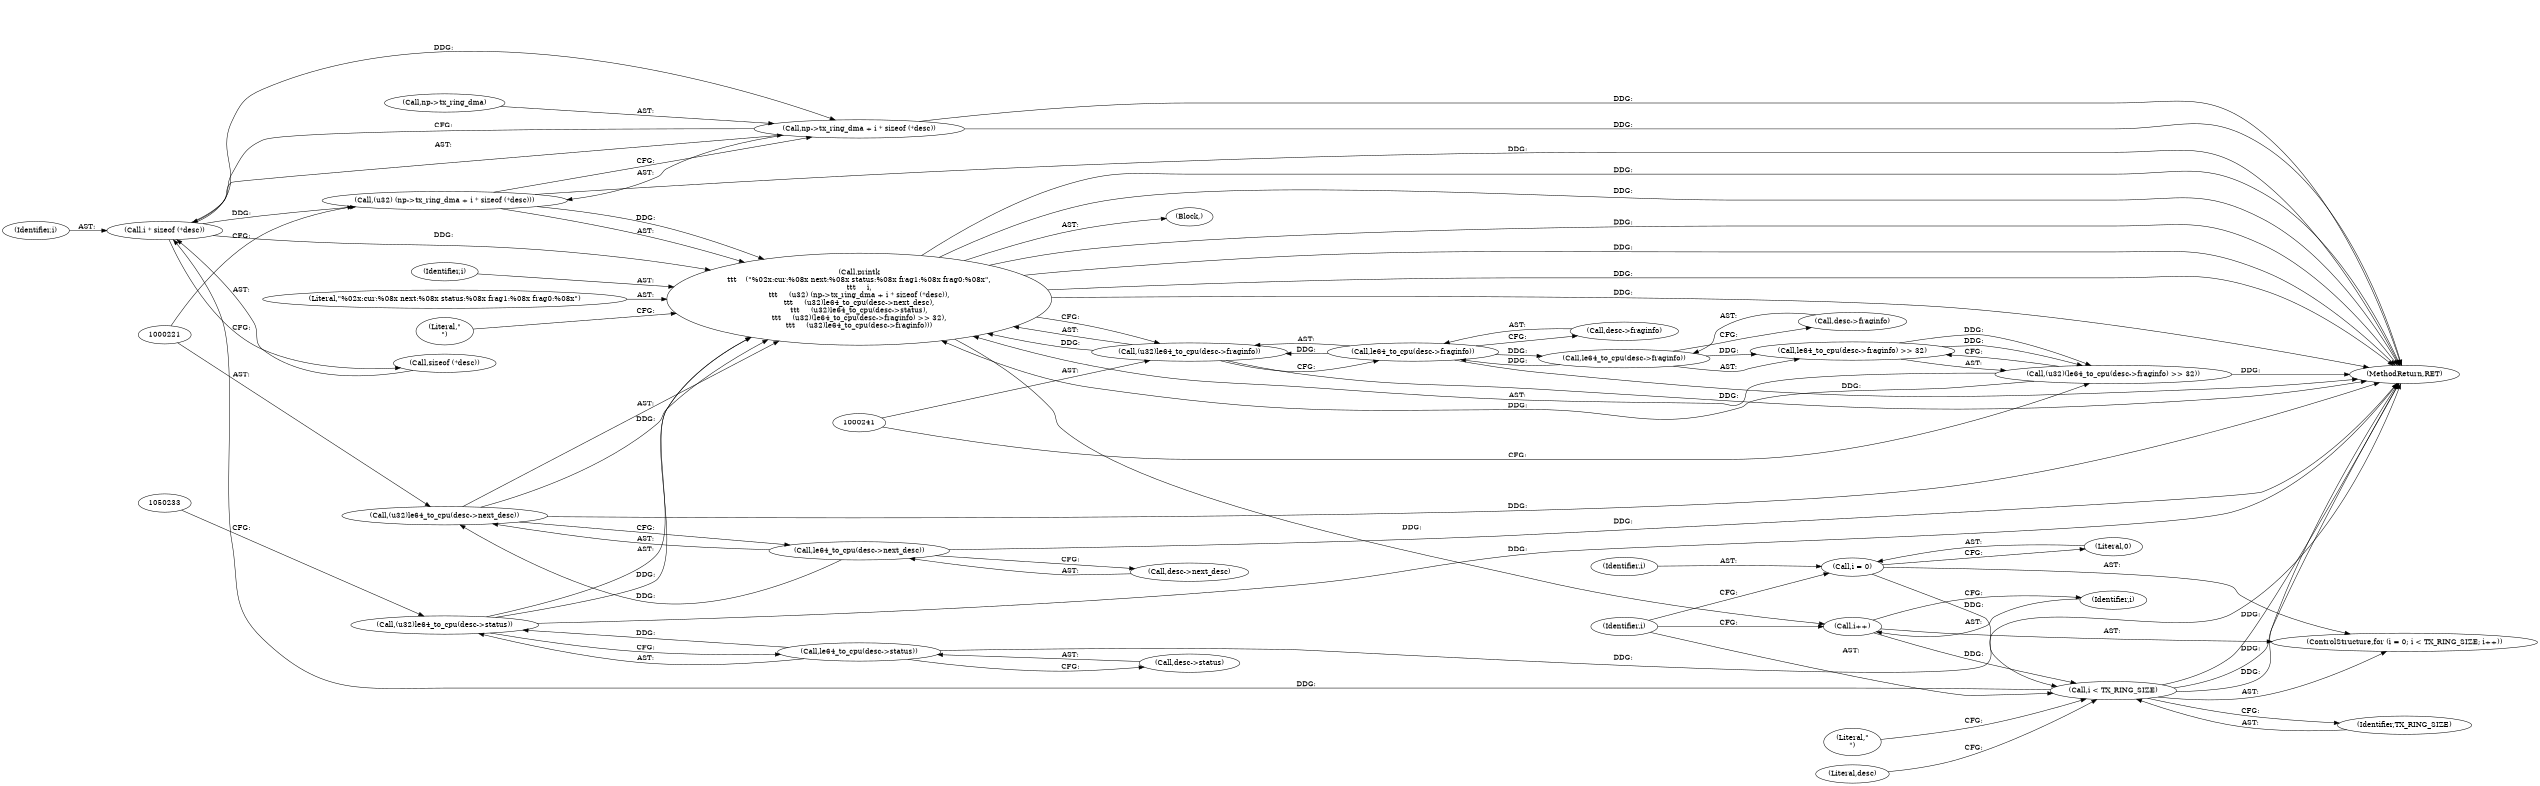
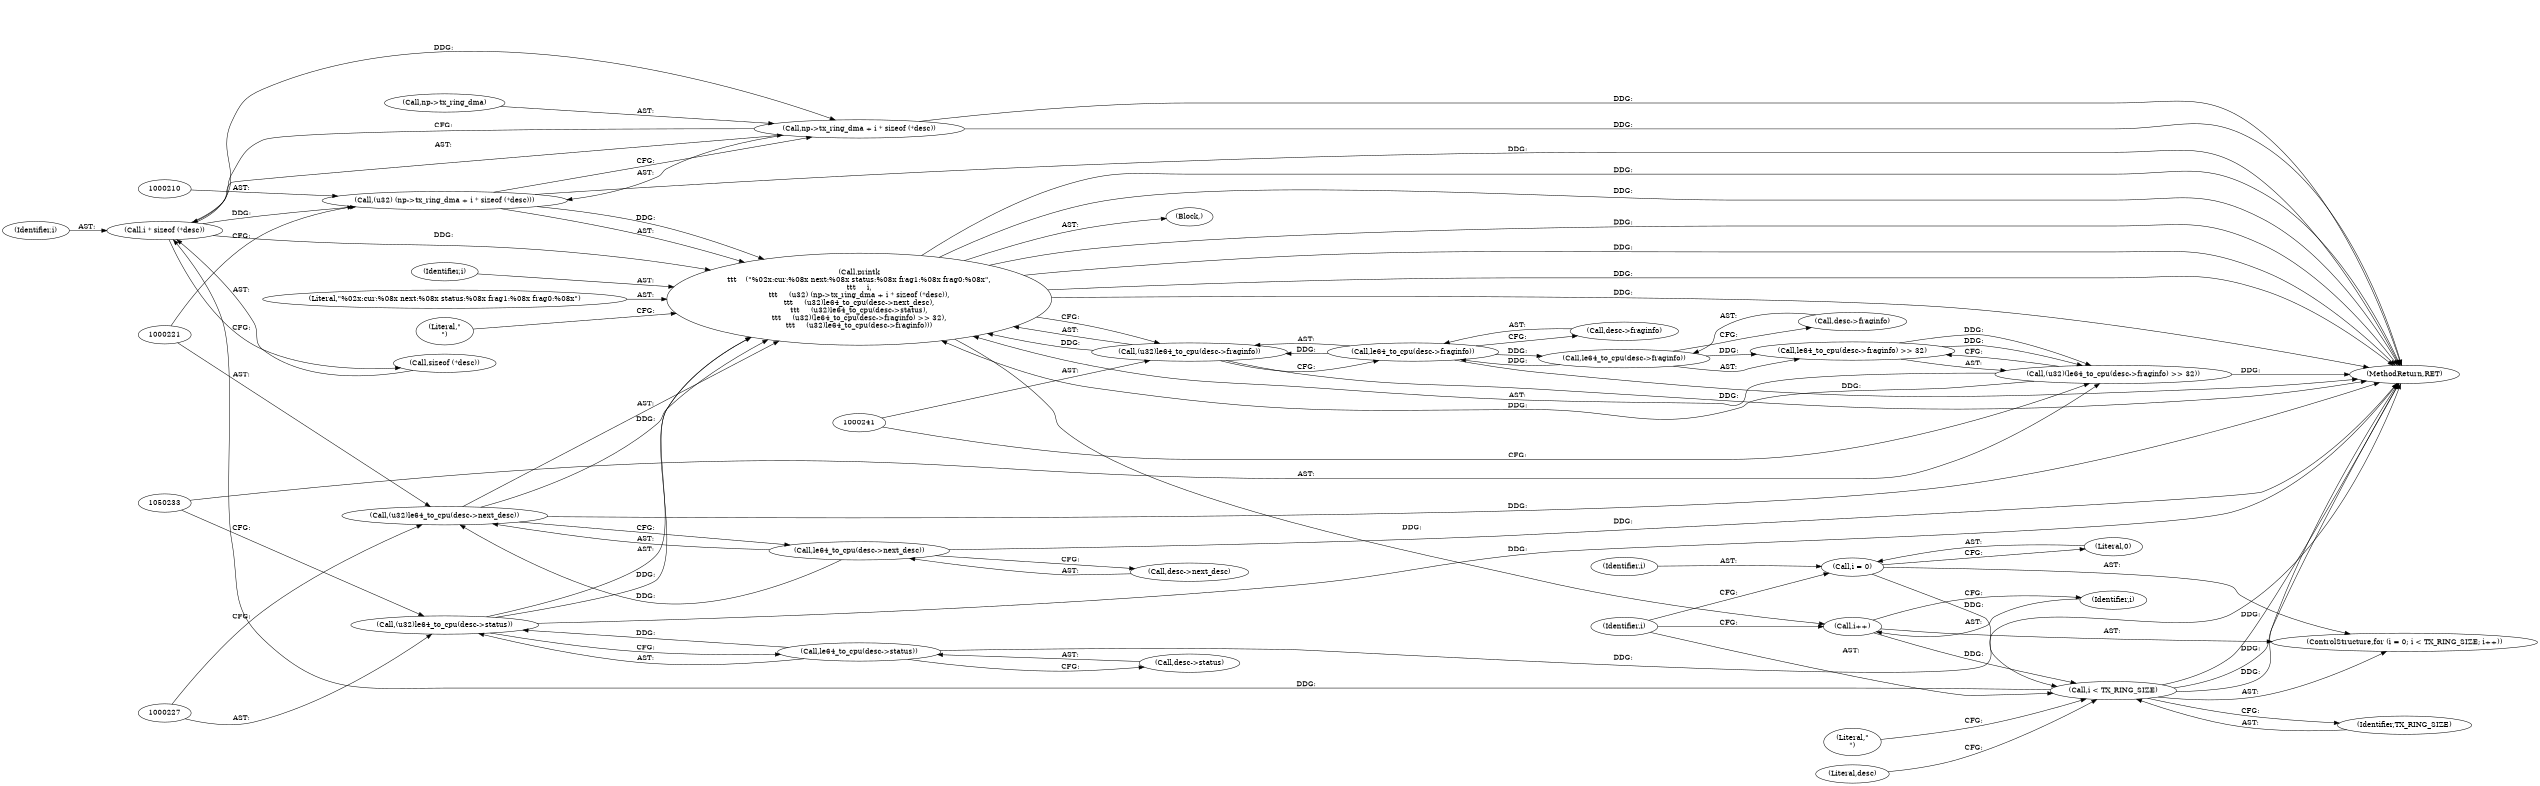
none -> (165, 189)
none -> (1104, 474)
none -> (165, 713)
